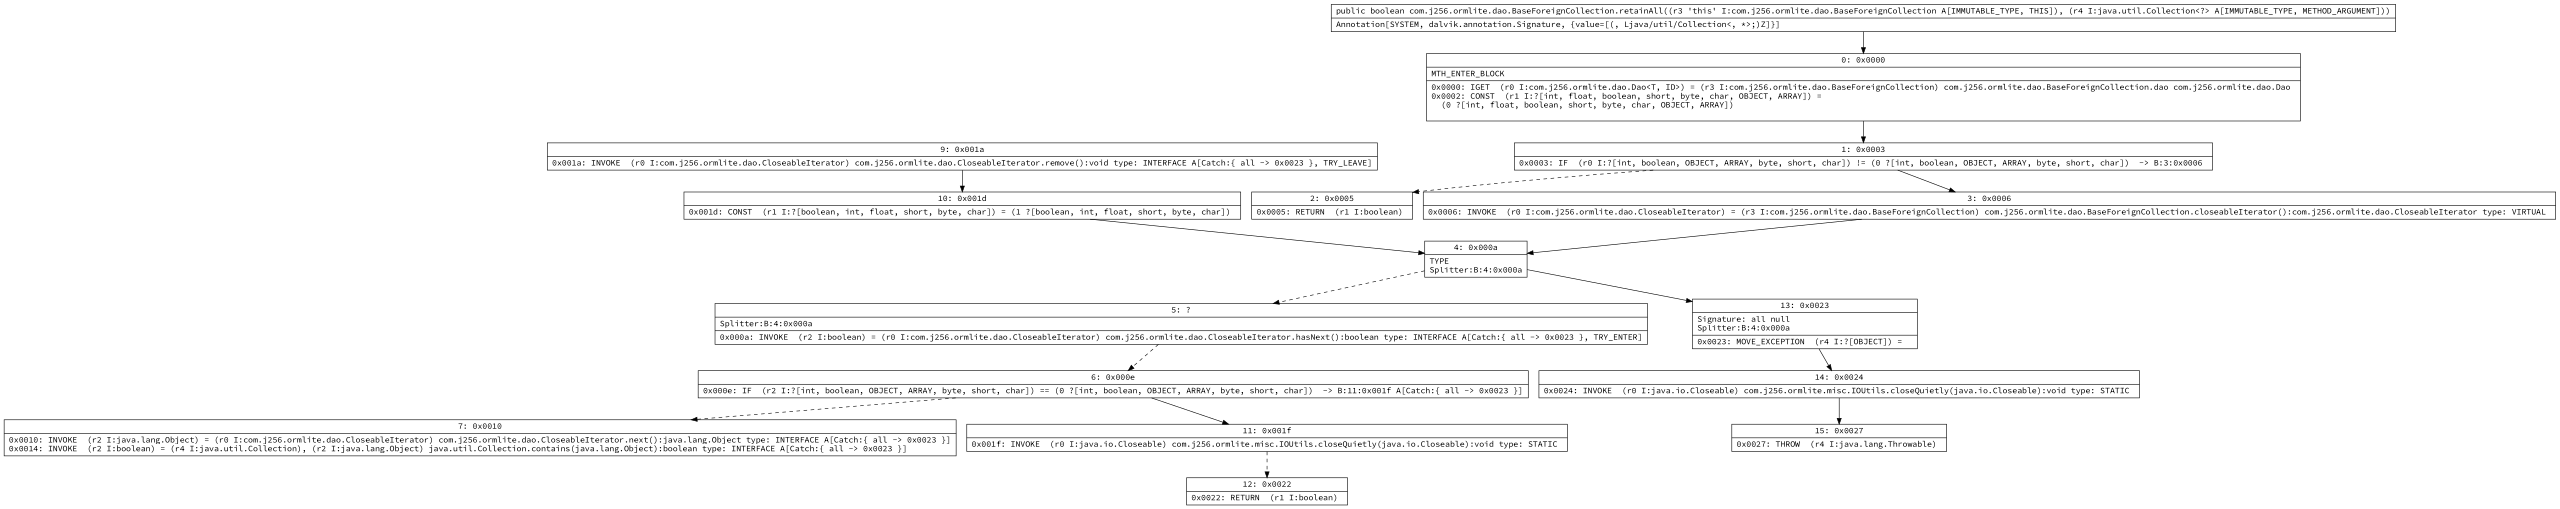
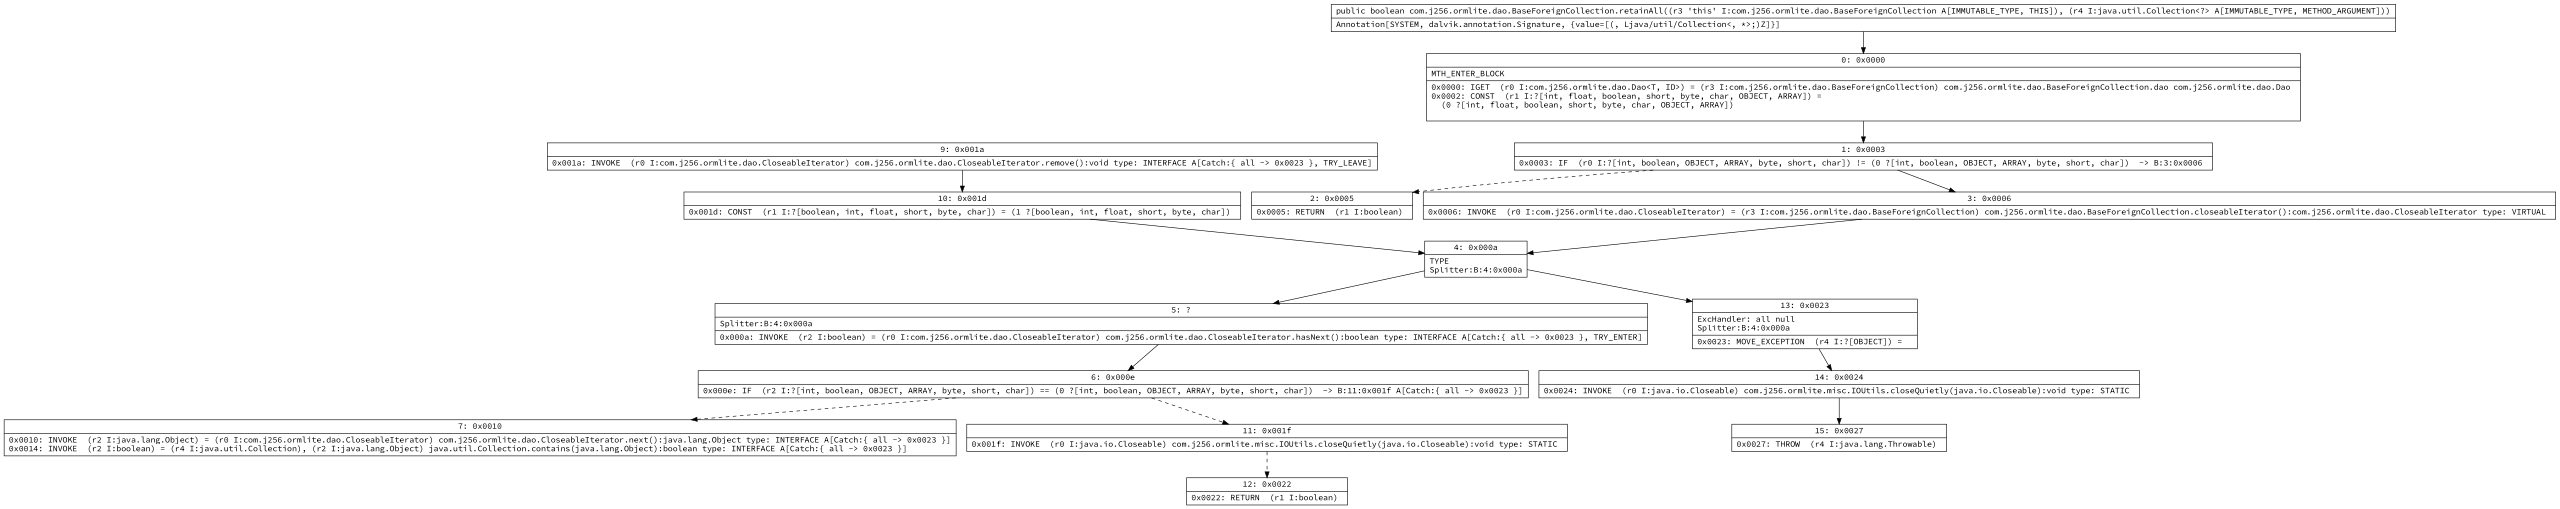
(1352, 287) -> (1352, 287)
(1744, 319) -> (1746, 319)
(1146, 356) -> (1146, 356)
(1187, 410) -> (1187, 410)
